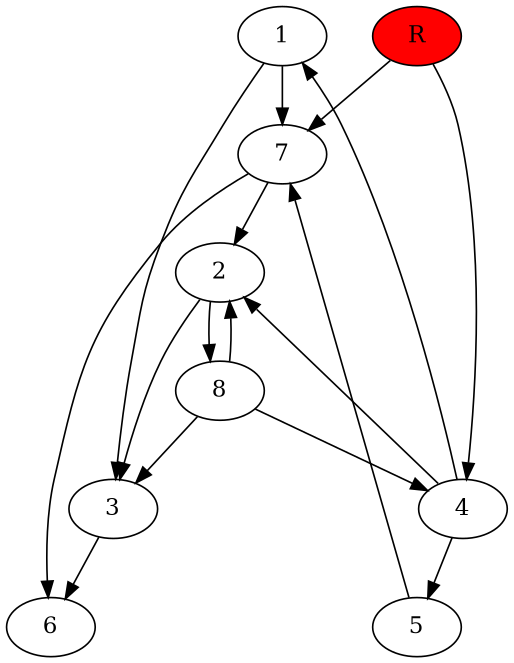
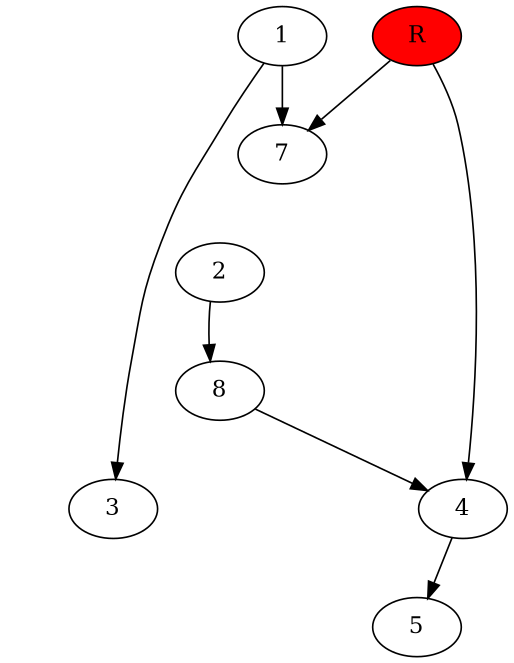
(255, 206) -> none
(400, 272) -> none
(231, 340) -> none
(153, 377) -> none
(346, 379) -> none
(338, 388) -> none
(172, 444) -> none
(51, 627) -> none
